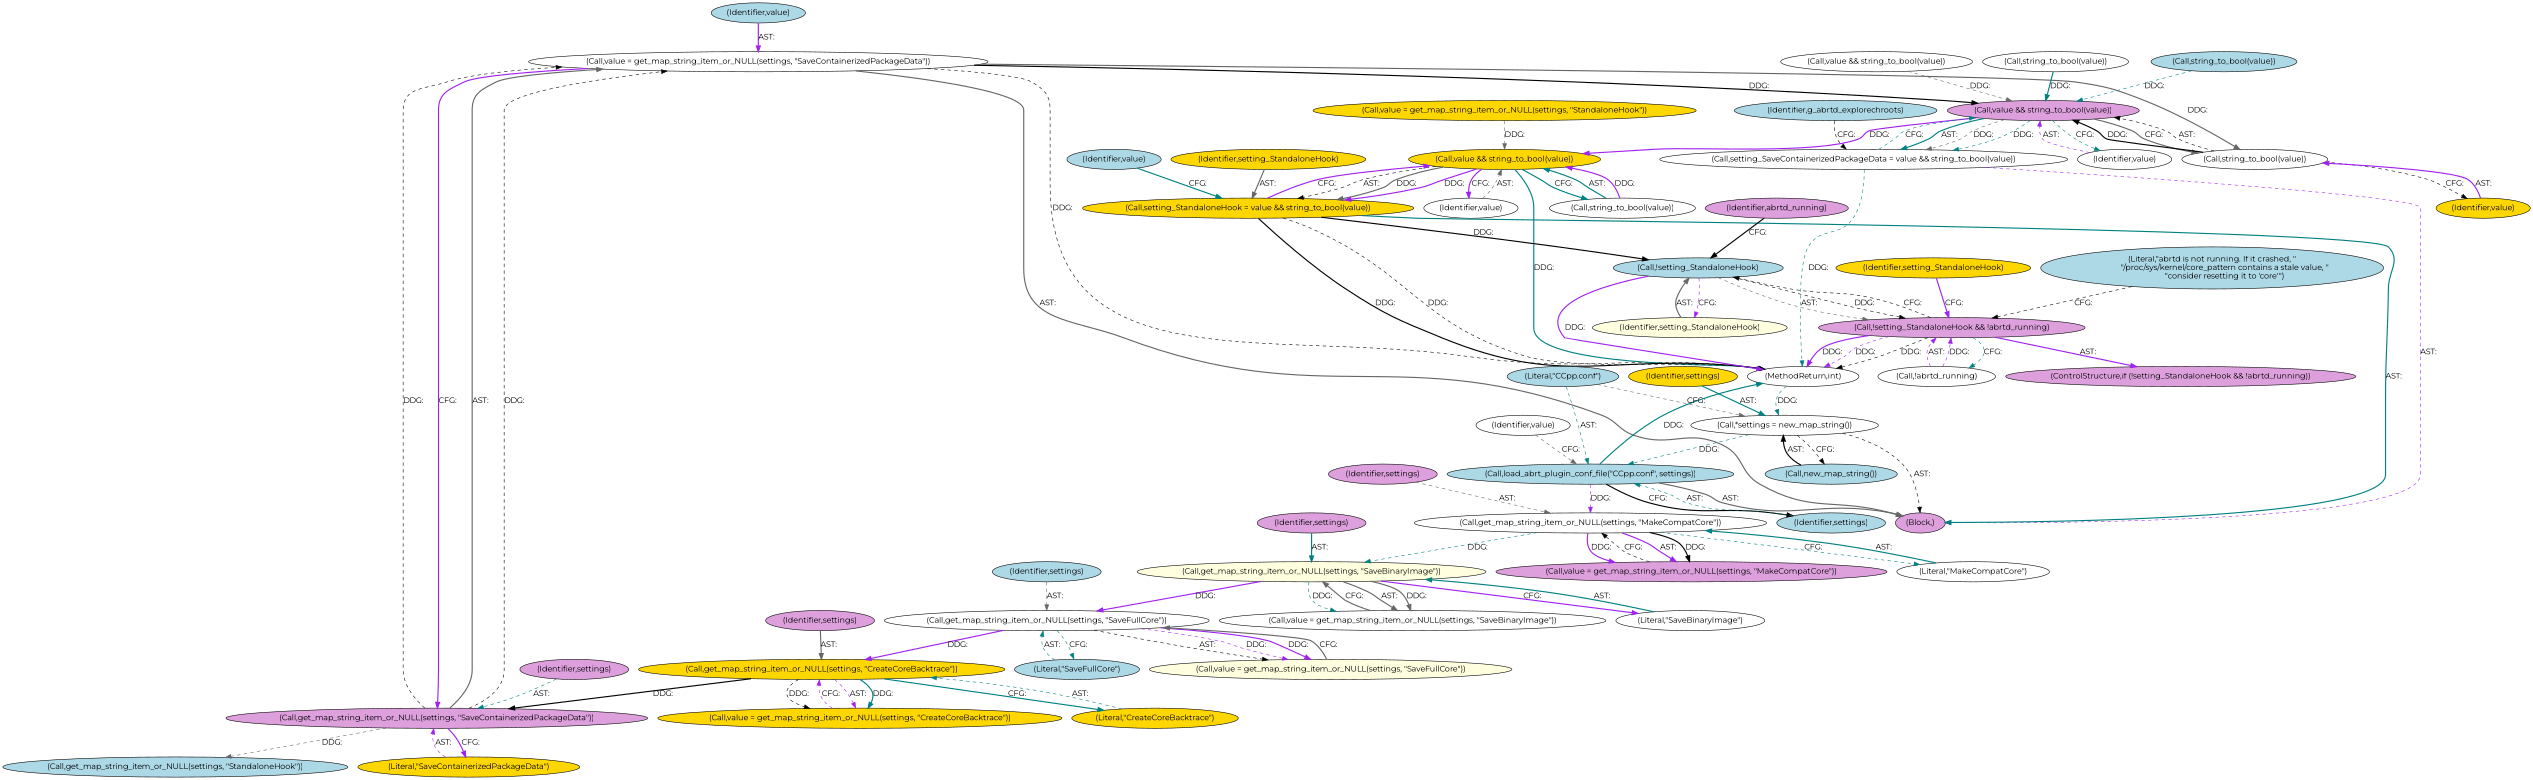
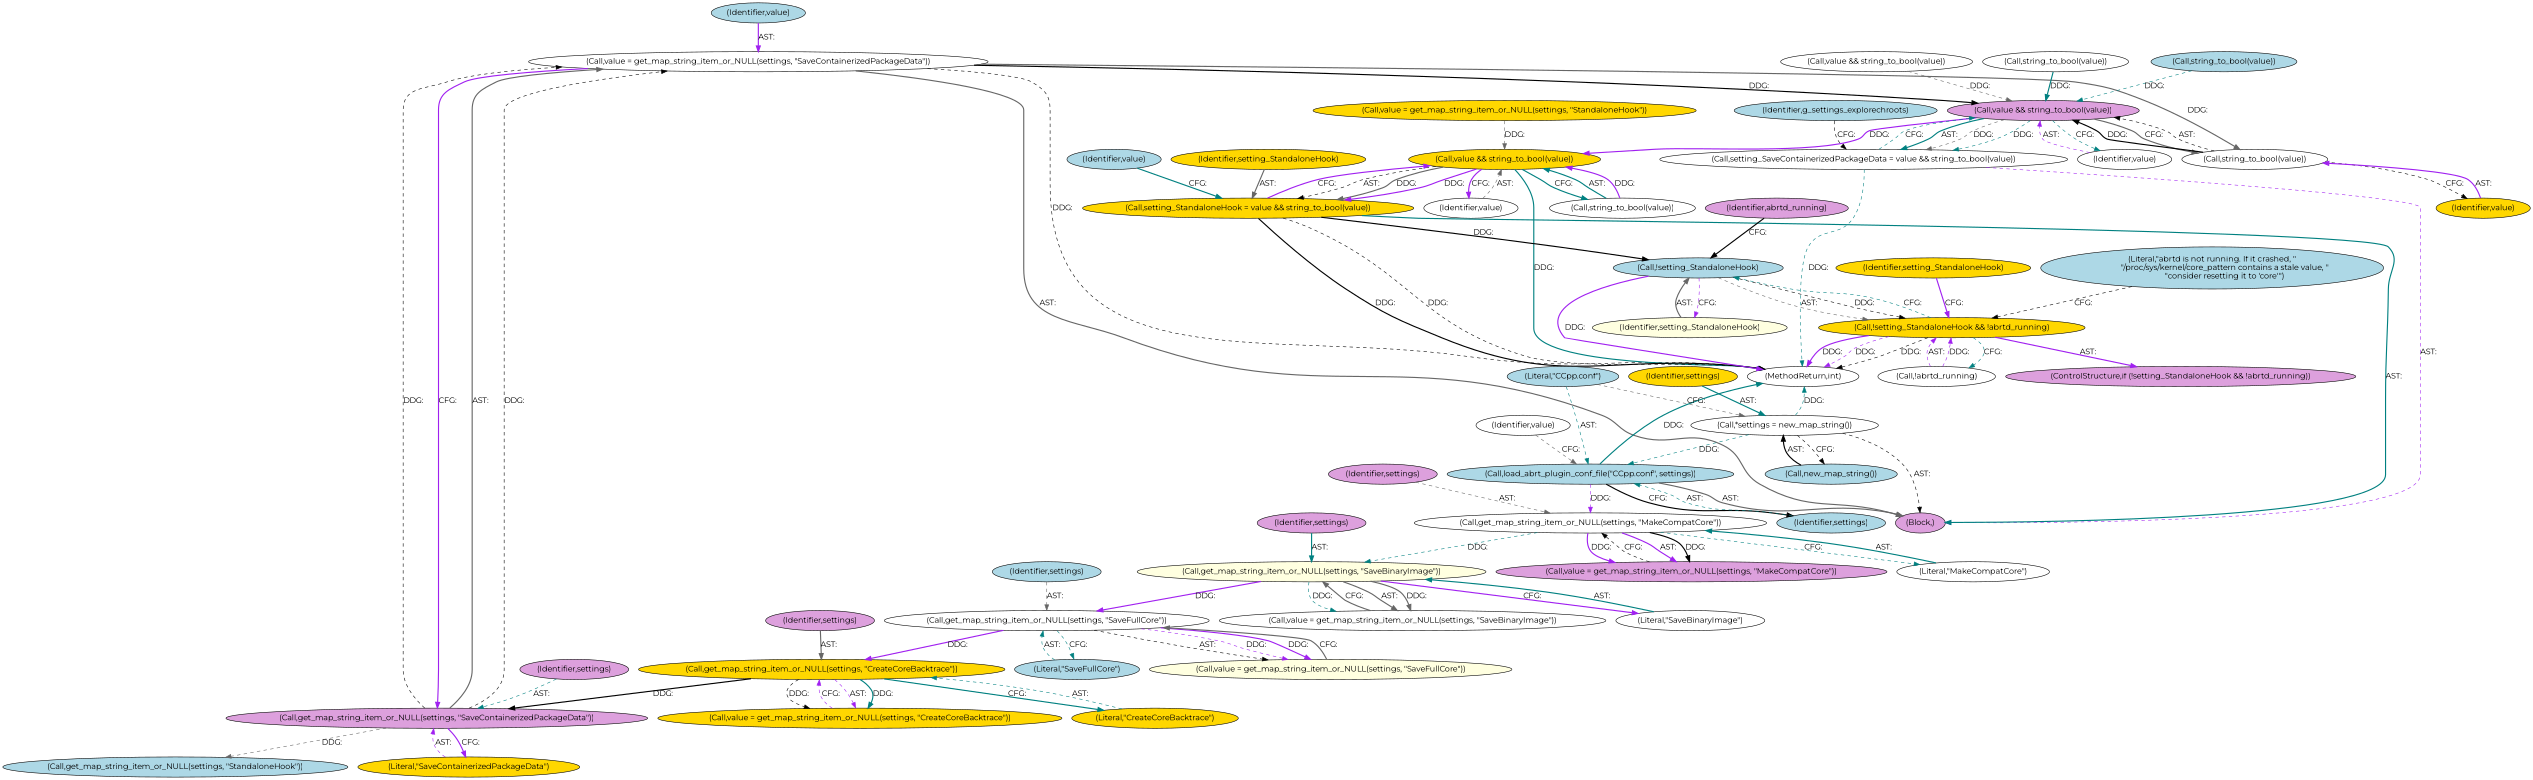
(1836, 111) -> (1836, 111)
(1836, 293) -> (1836, 293)
(1952, 328) -> (1952, 328)
(1777, 396) -> (1802, 405)
